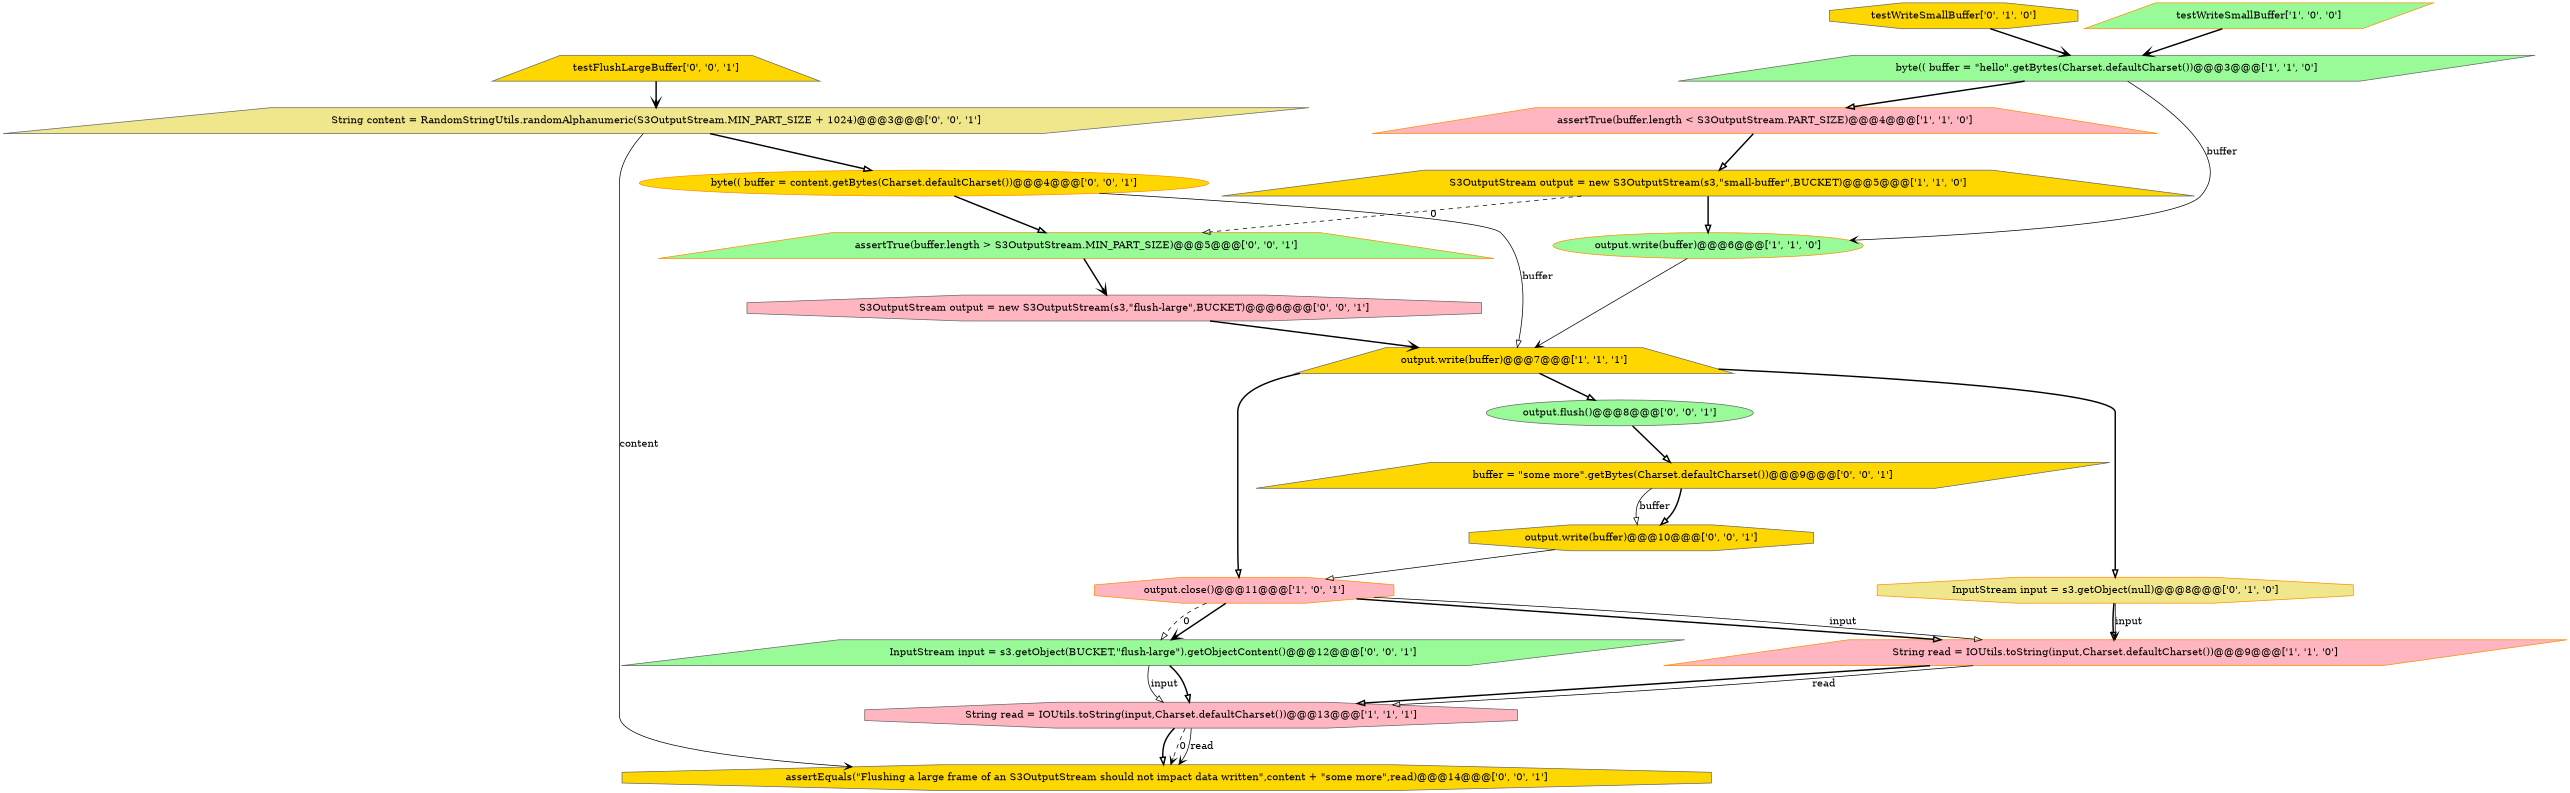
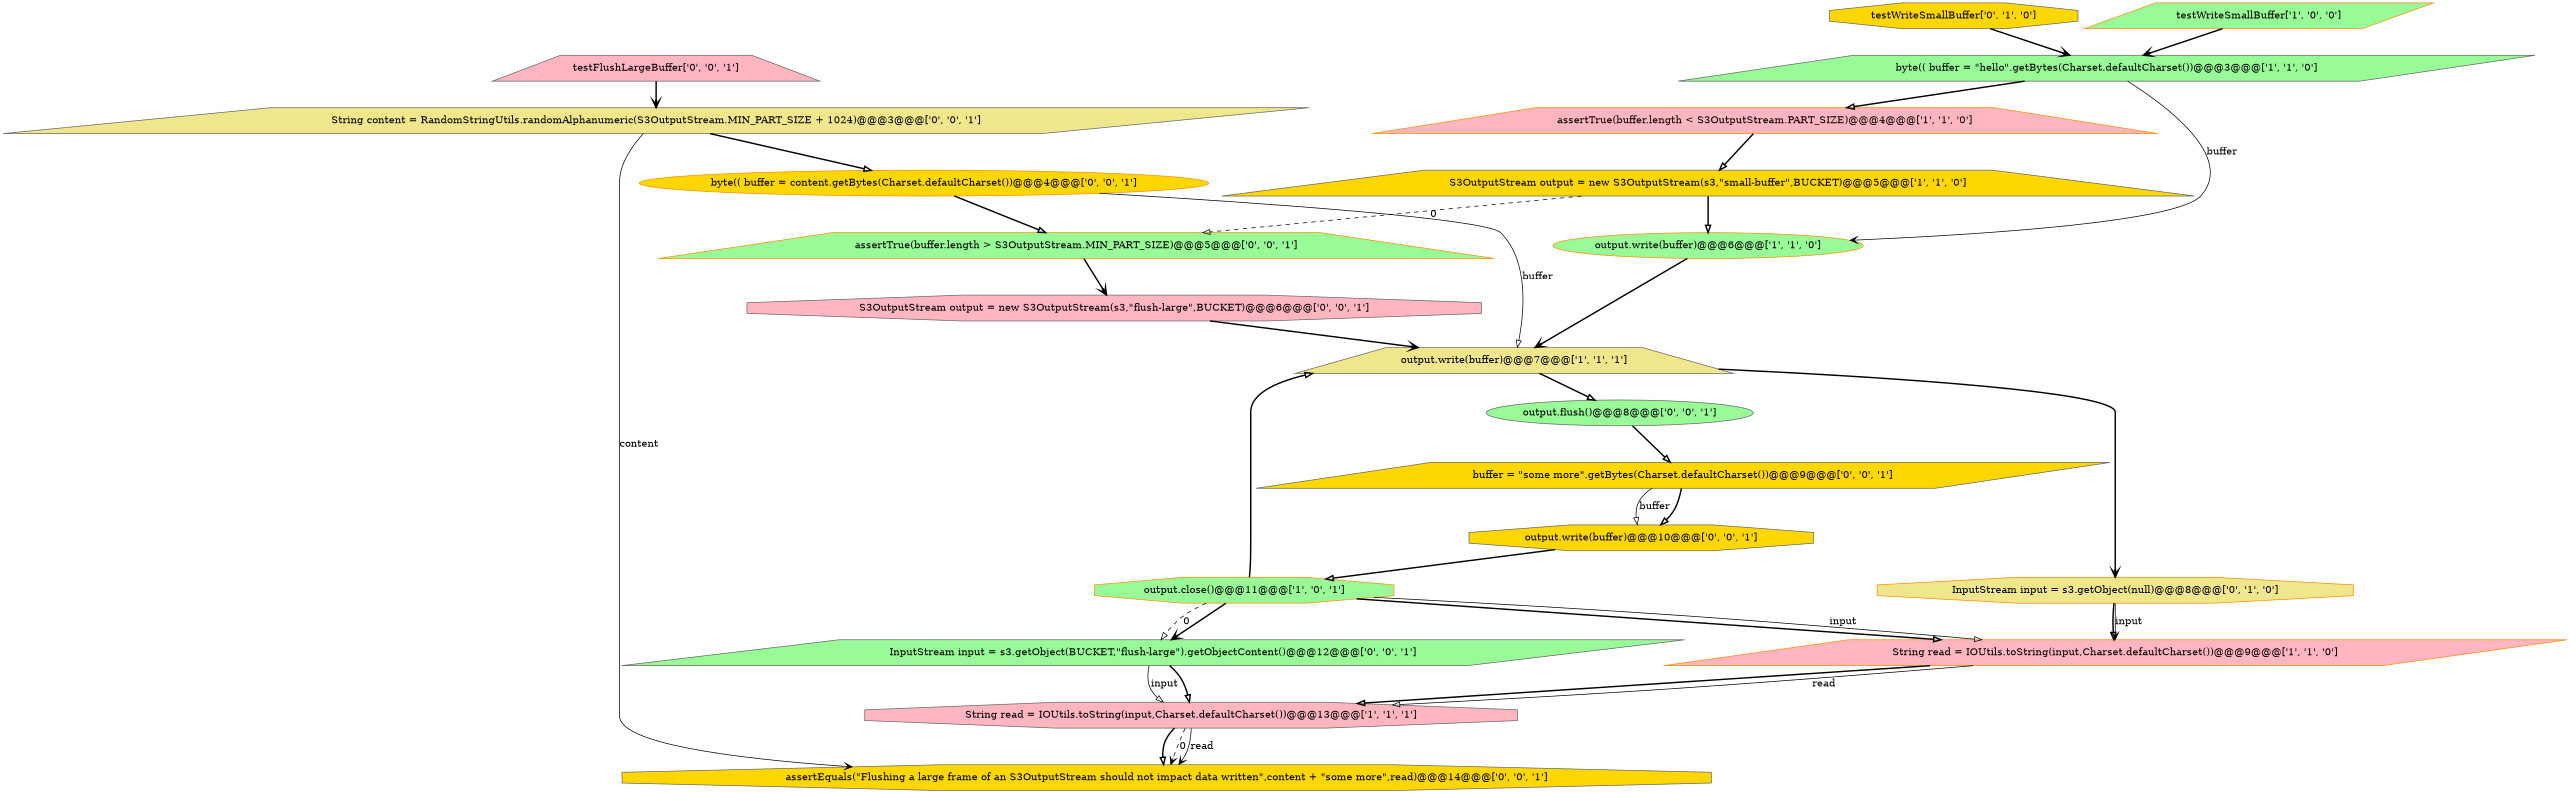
(656, 68) -> (656, 68)
(1614, 301) -> (1614, 301)
(1514, 360) -> (1514, 360)
(1997, 388) -> (1997, 388)
(1238, 452) -> (1251, 460)
(1444, 564) -> (1444, 564)
(1244, 590) -> (1244, 590)
